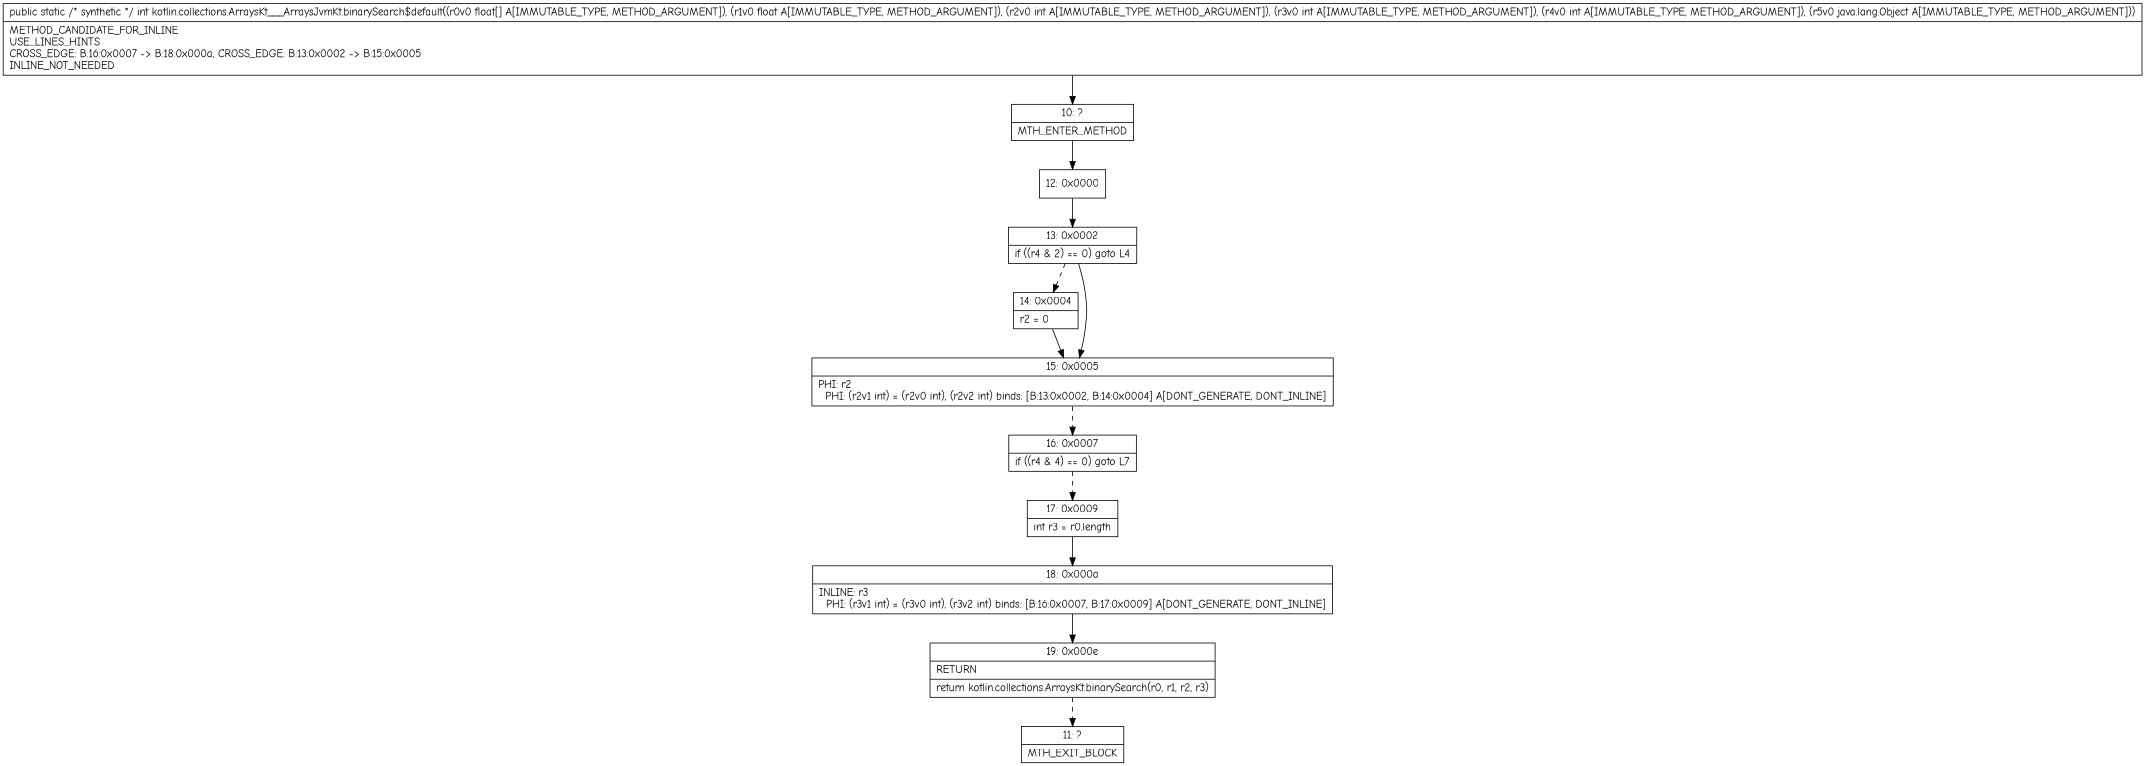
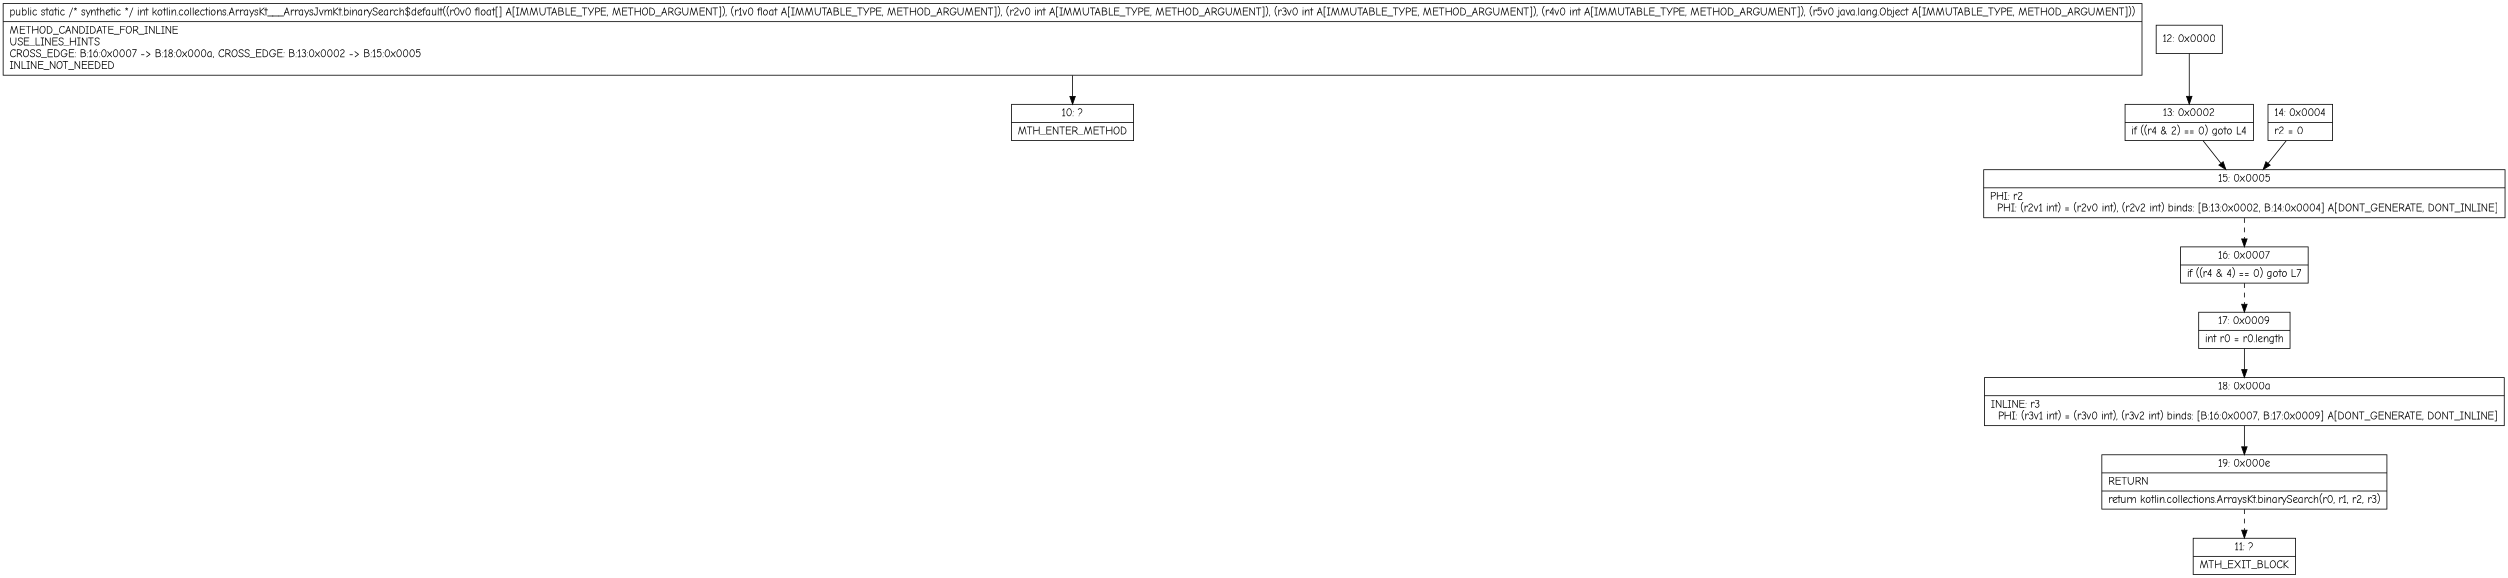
(1073, 151) -> none
(1061, 274) -> none
(1073, 527) -> (2244, 339)
